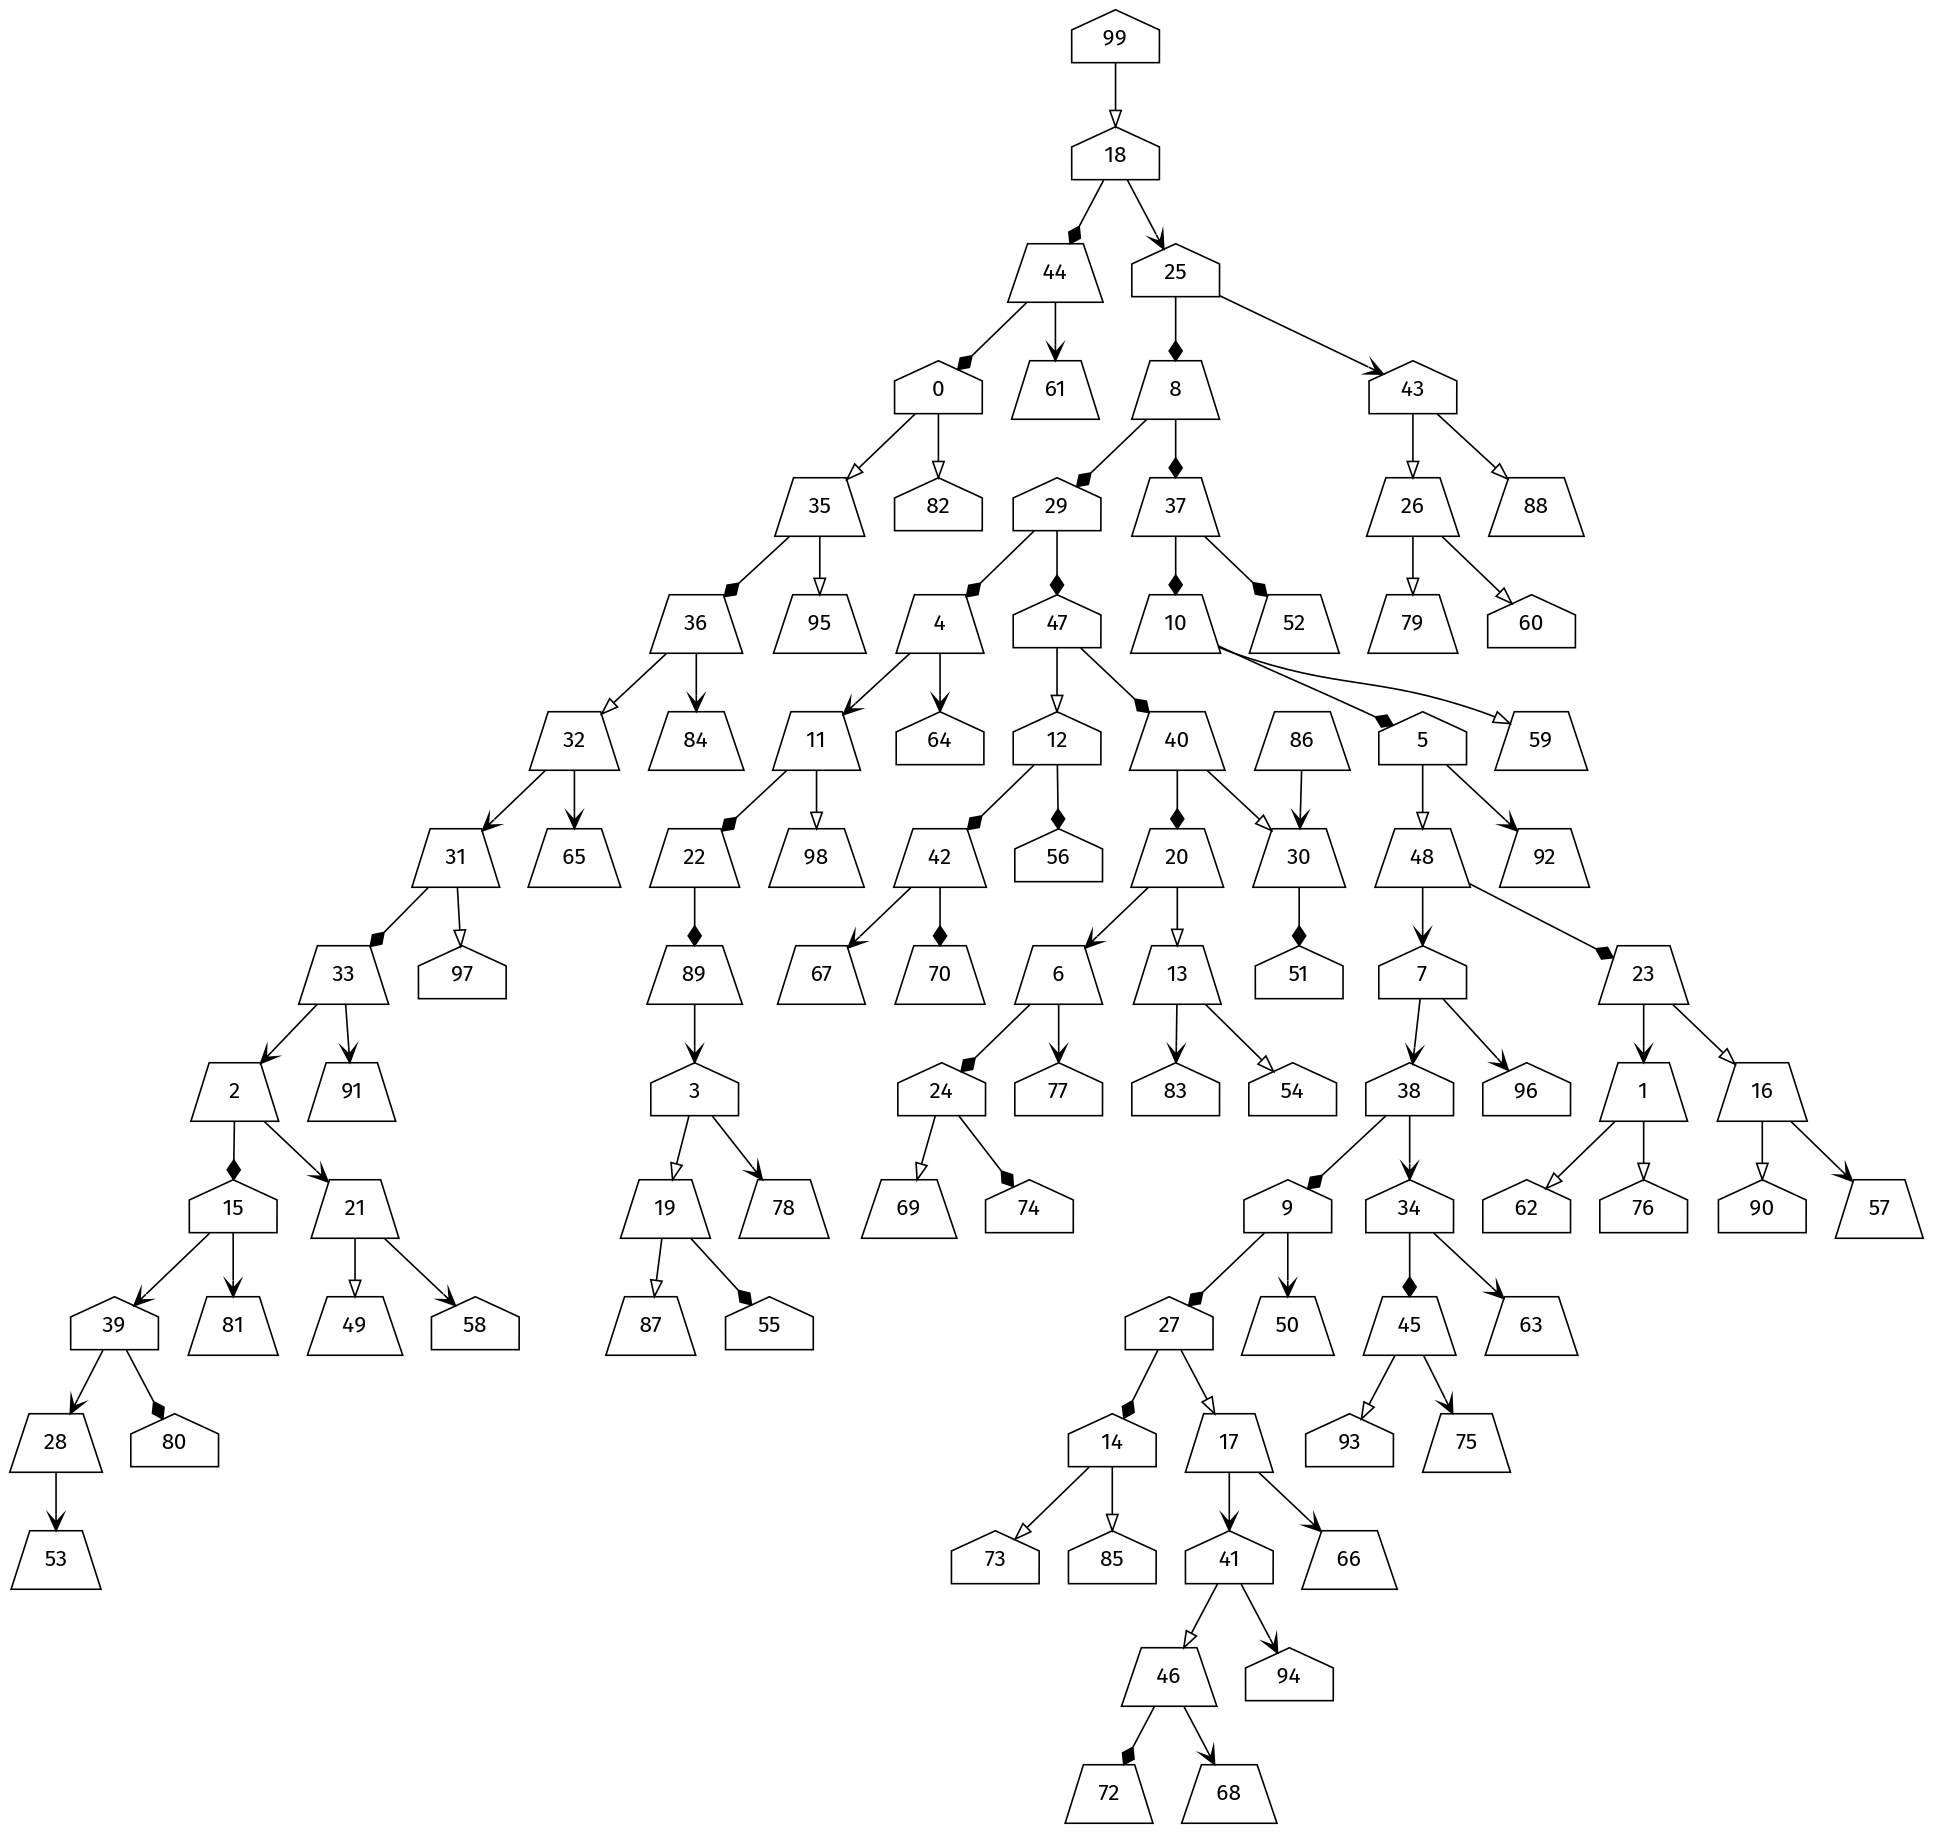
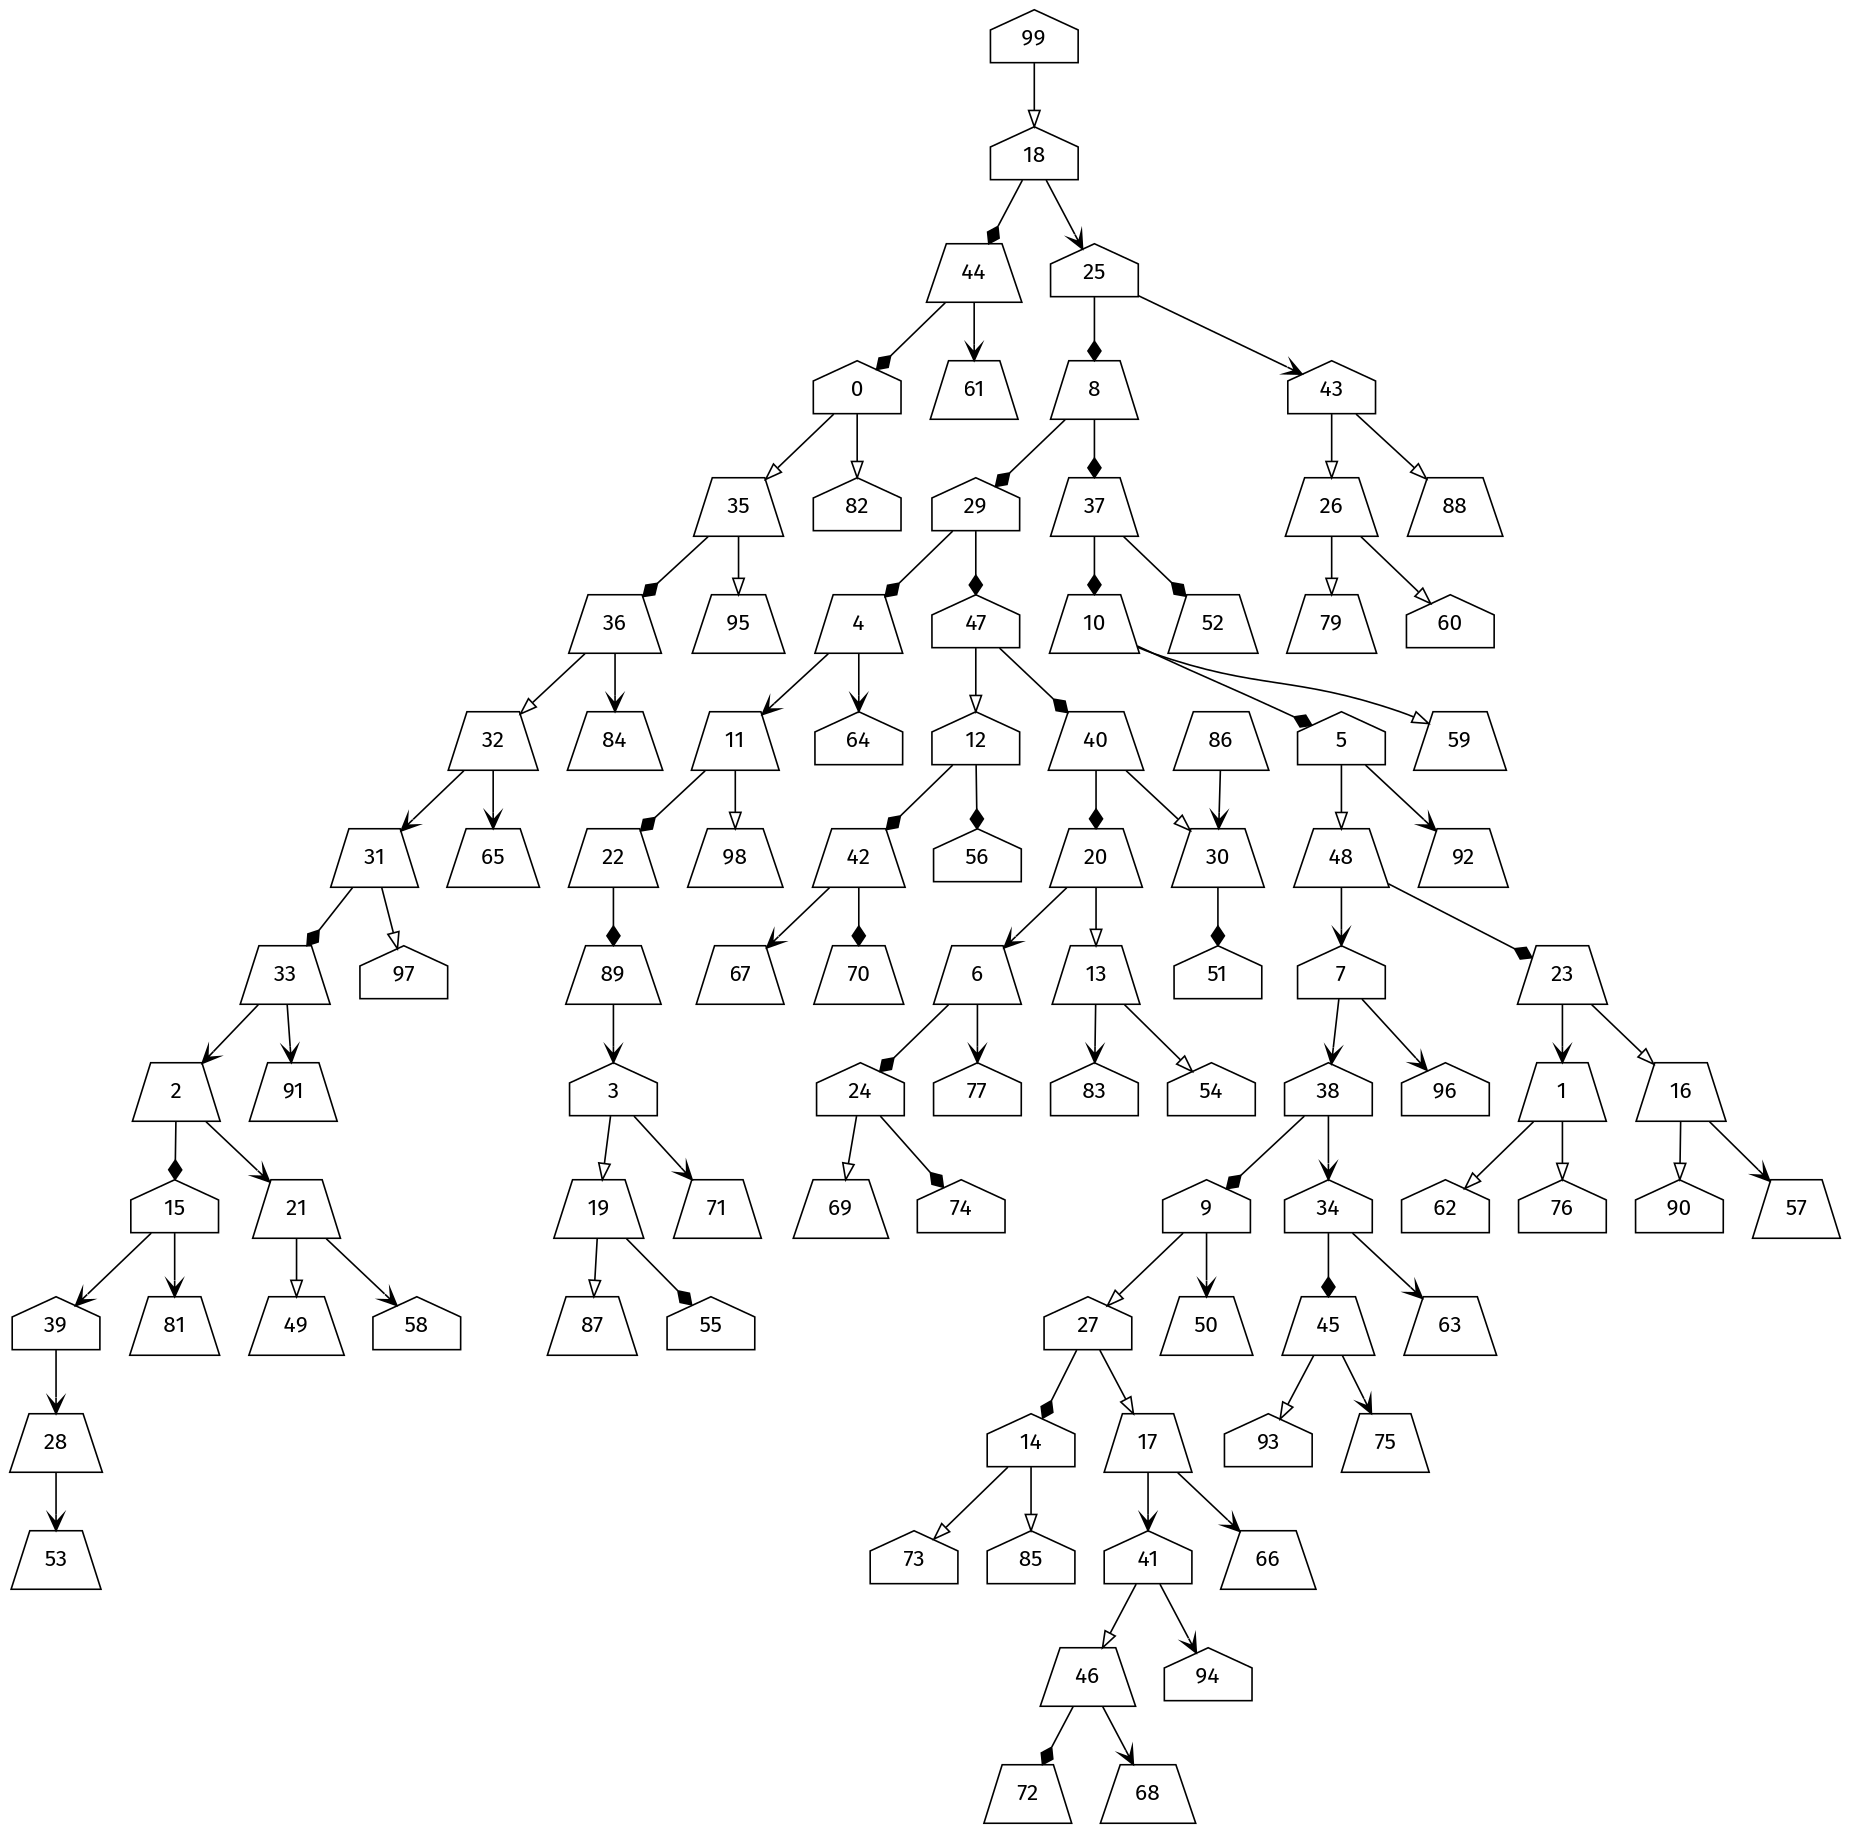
(784, 1209) -> (717, 1209)
(1234, 1262) -> (1151, 1264)
(175, 1443) -> none
